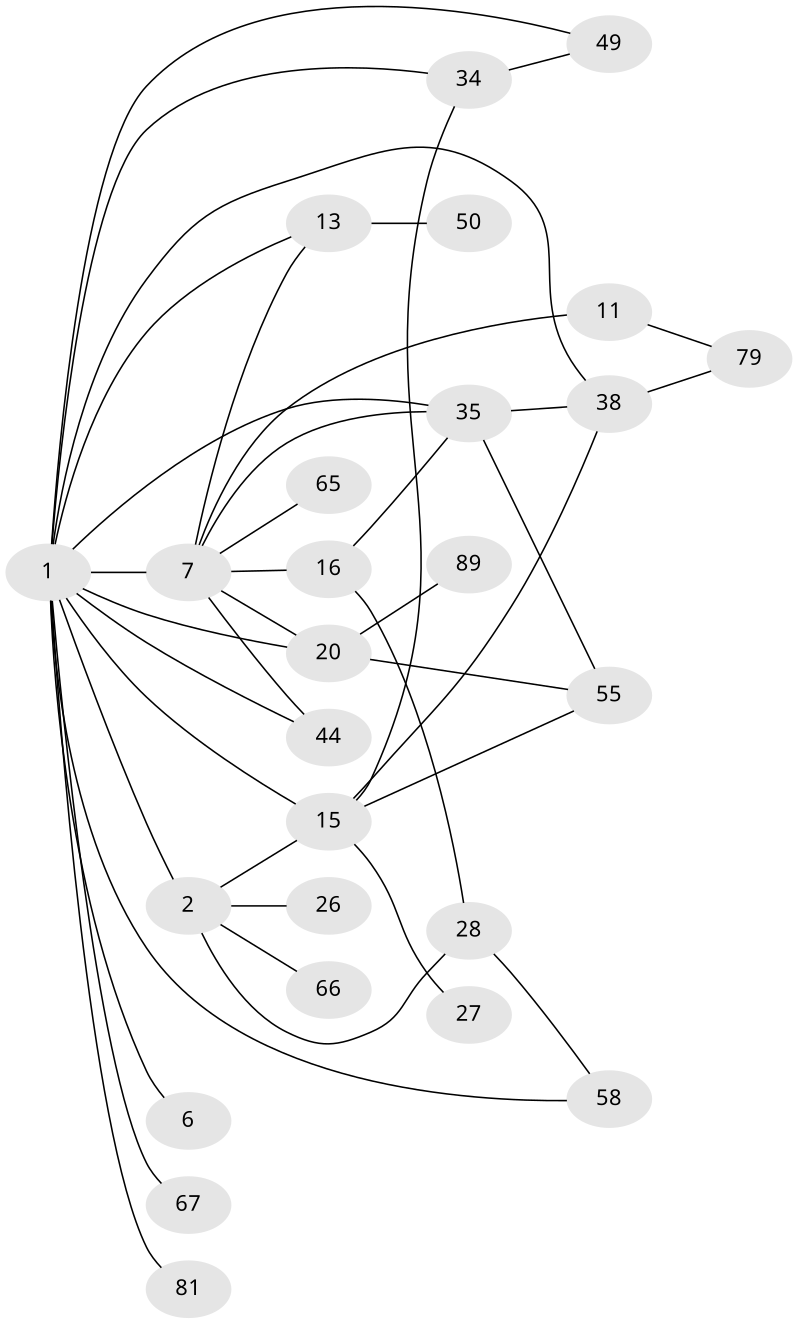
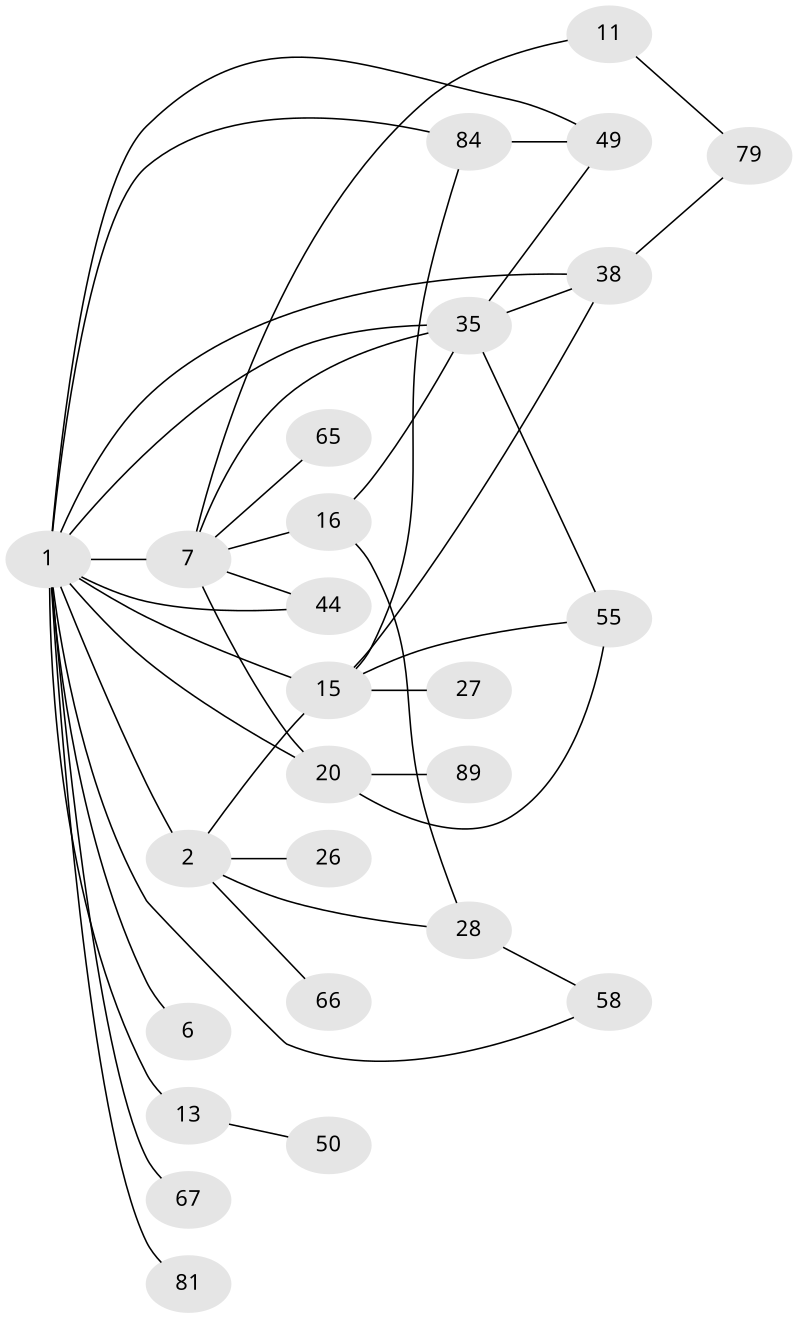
(469, 80) -> (469, 142)
none -> (539, 234)
(237, 391) -> none
